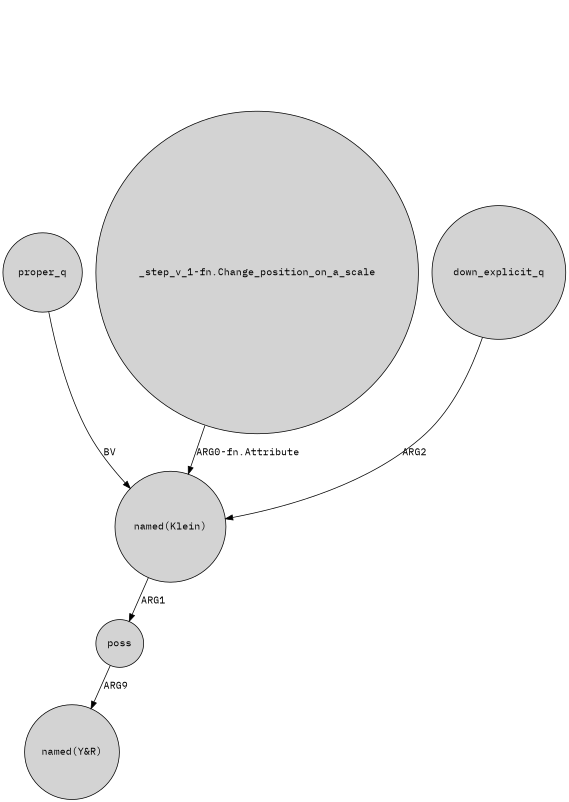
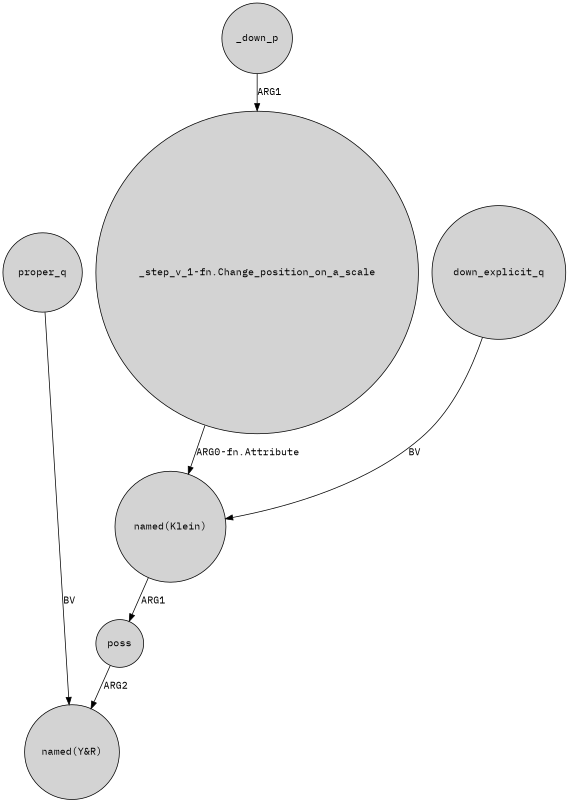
none -> (257, 38)
(75, 403) -> (57, 505)
(415, 453) -> (415, 453)
(116, 686) -> (116, 686)
